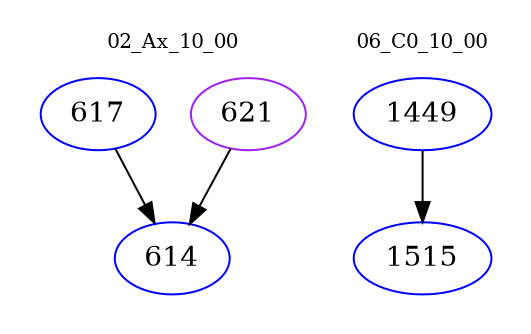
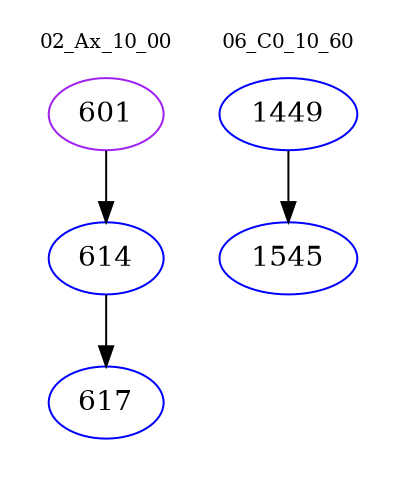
(423, 43) -> (288, 43)
(248, 114) -> (106, 114)
(130, 177) -> (106, 321)
(423, 258) -> (288, 258)
